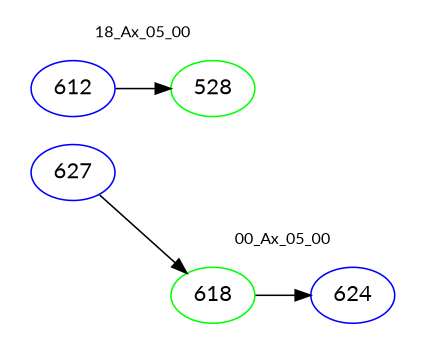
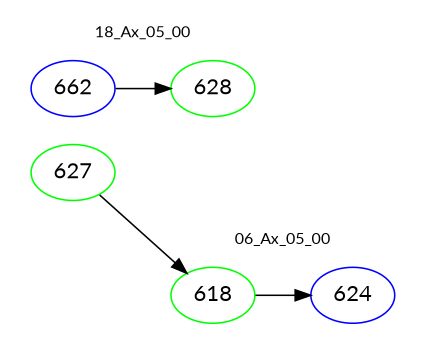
(73, 89) -> (73, 89)
(213, 89) -> (213, 89)
(73, 173) -> (73, 173)
(283, 240) -> (283, 240)
